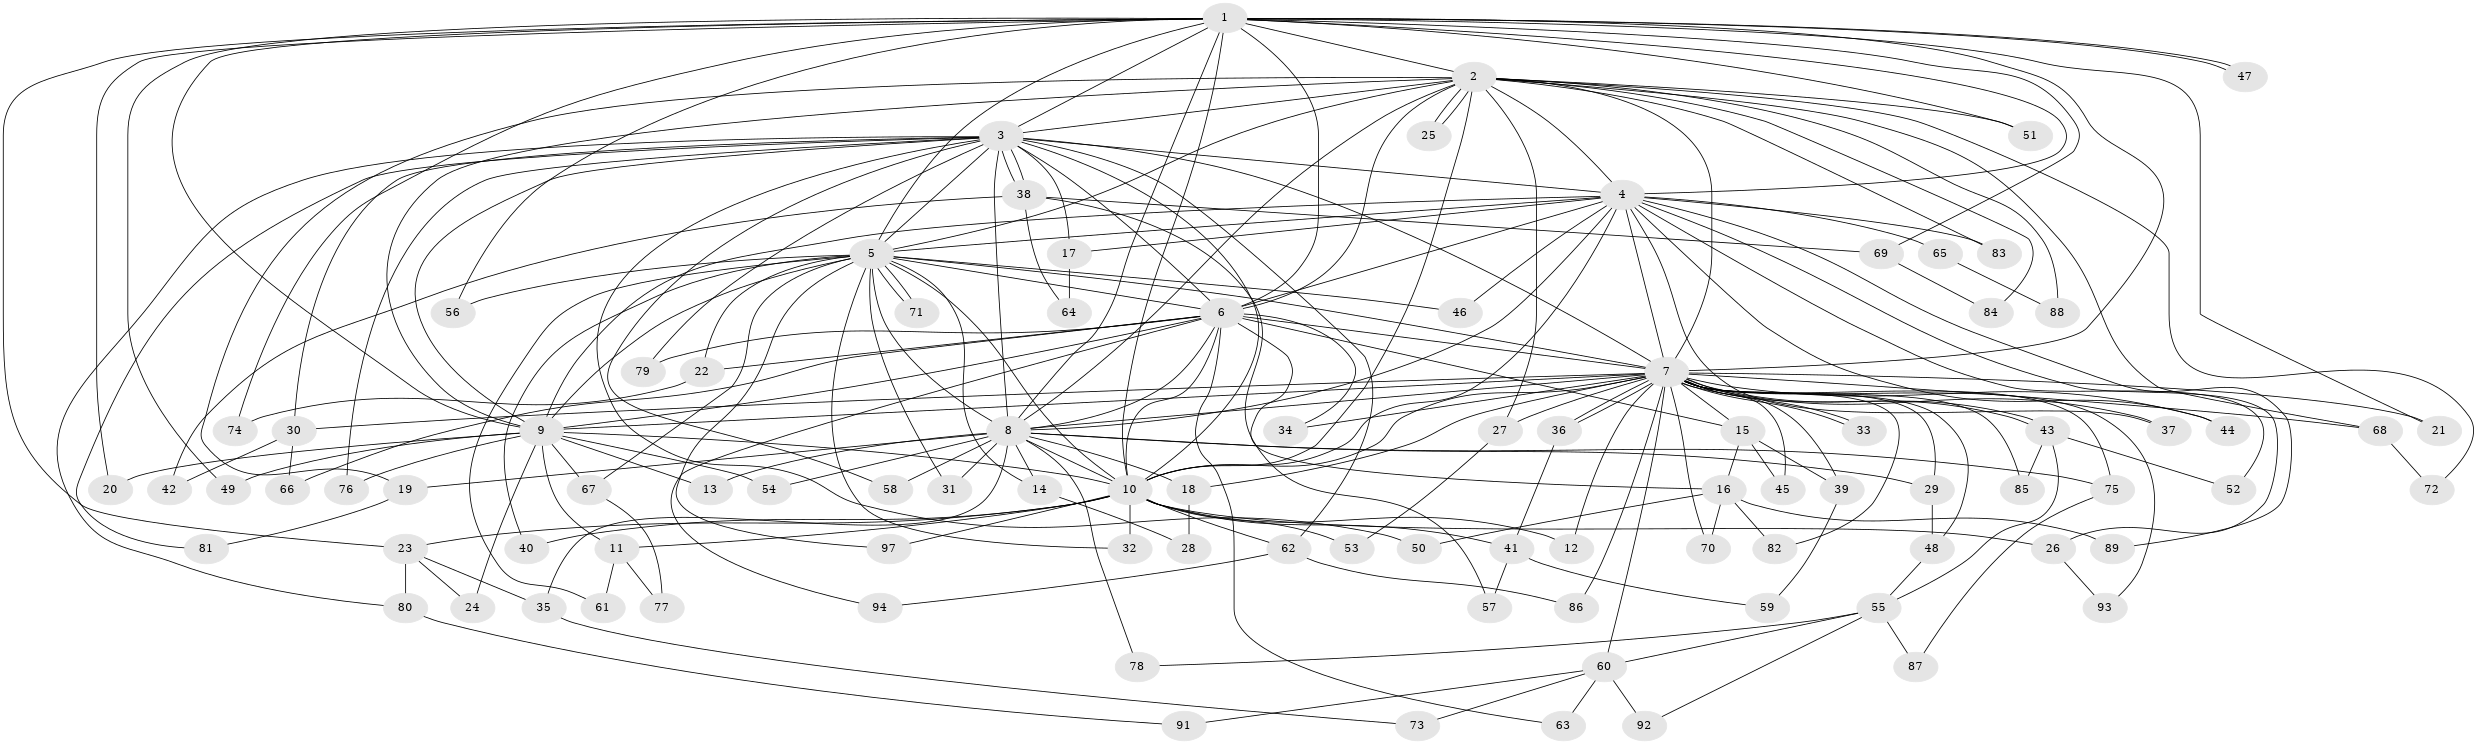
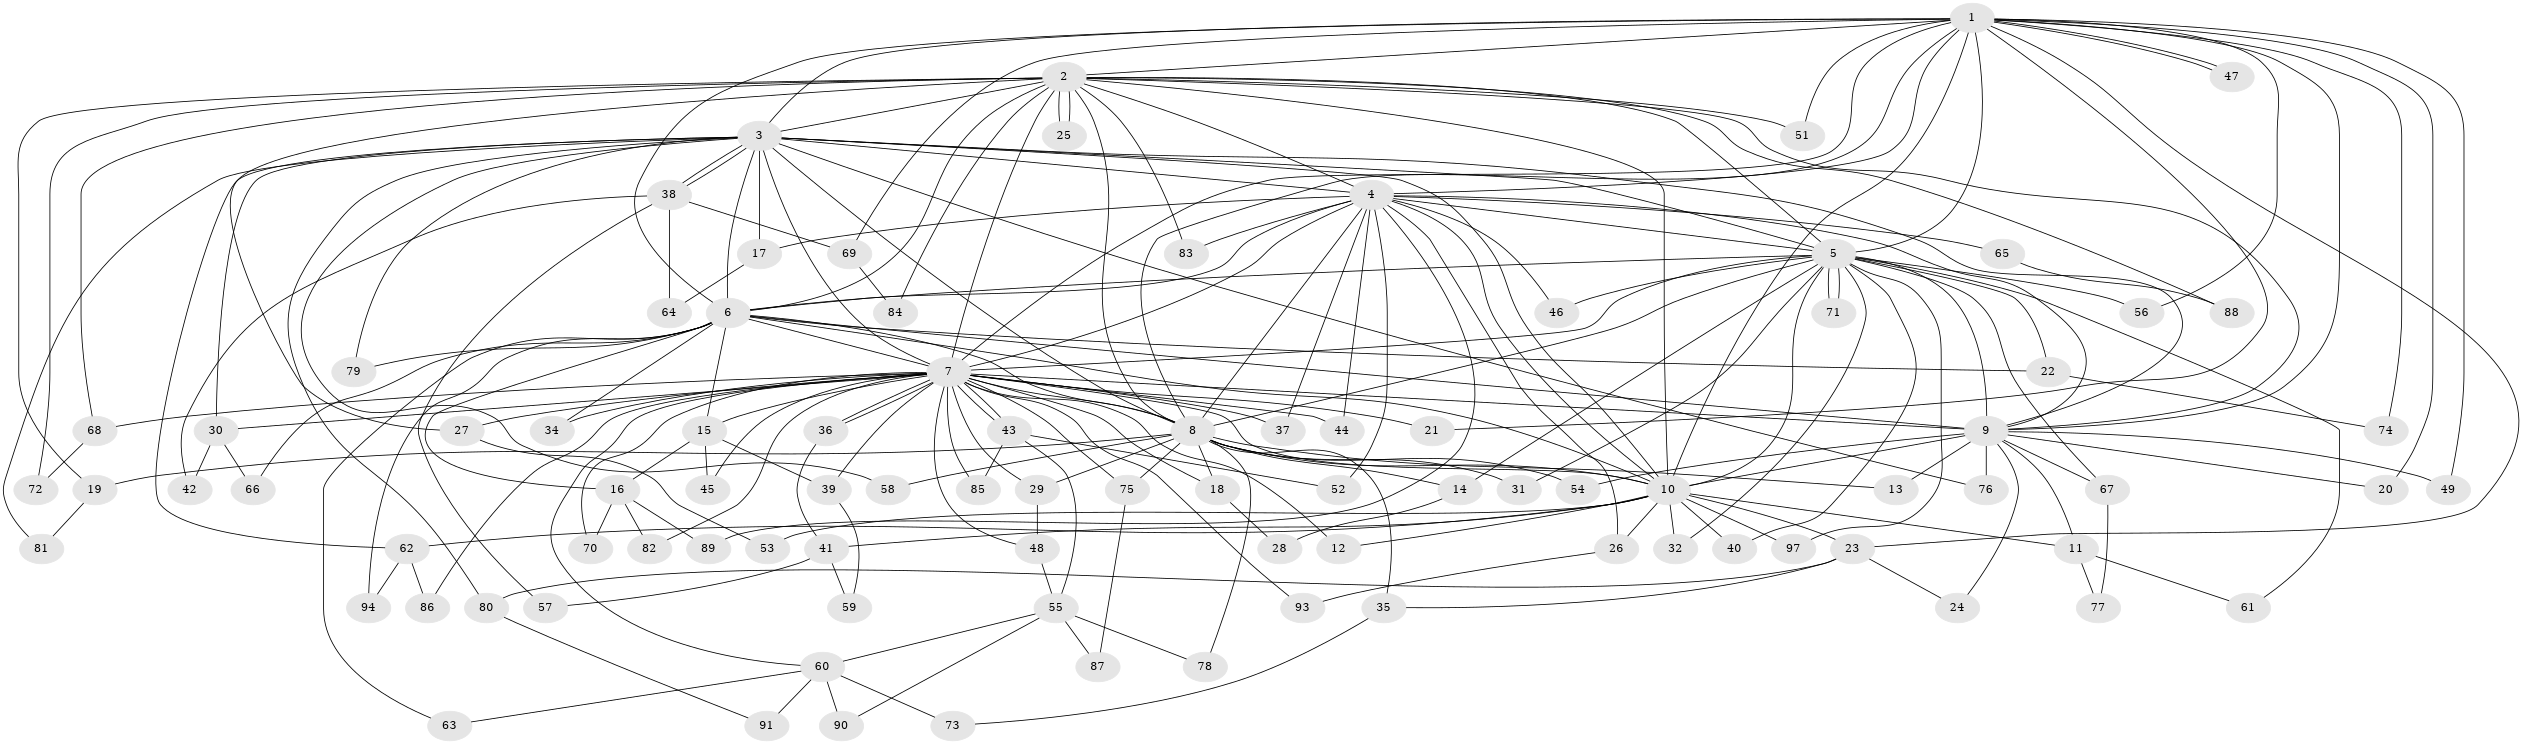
(1864, 431) -> none
(1419, 549) -> none
(1645, 726) -> (841, 726)
